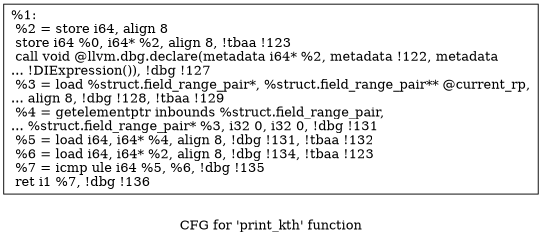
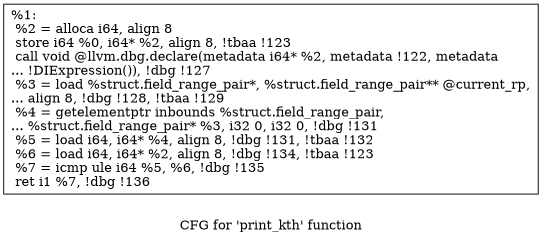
(90, 29) -> (92, 29)
